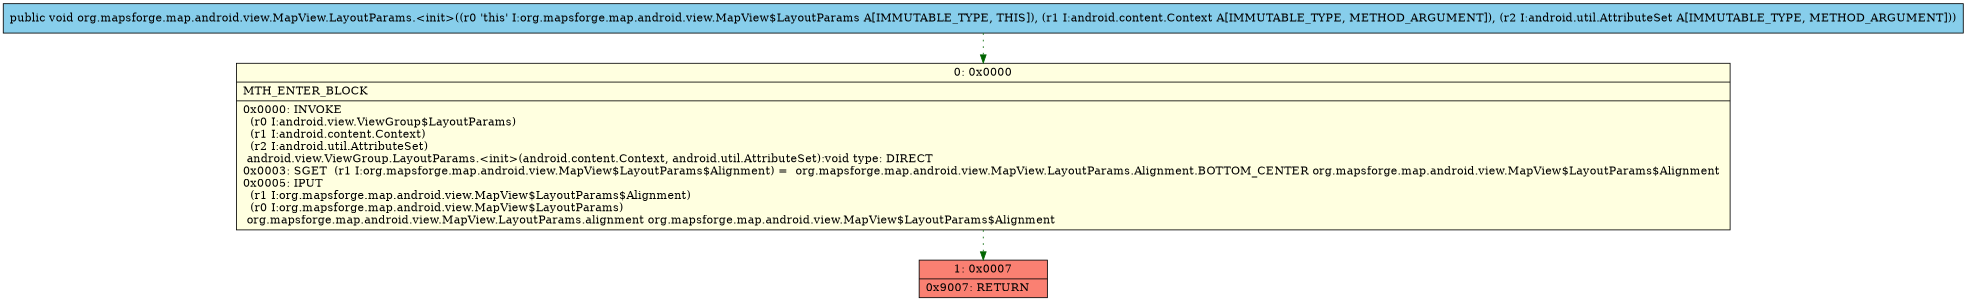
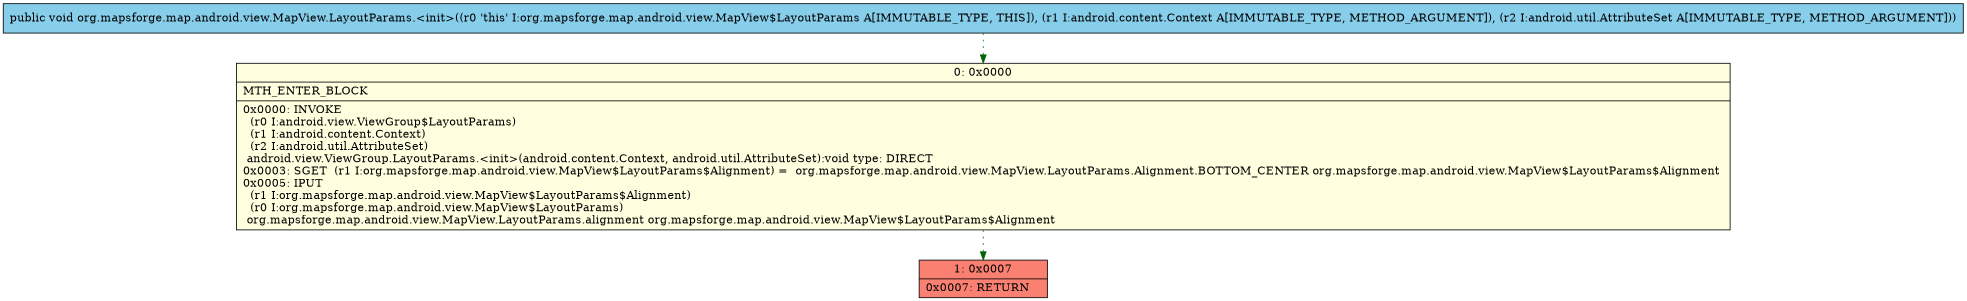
(983, 288) -> (983, 288)
